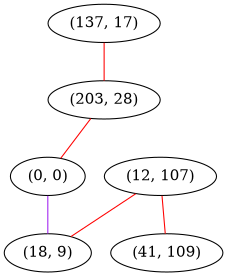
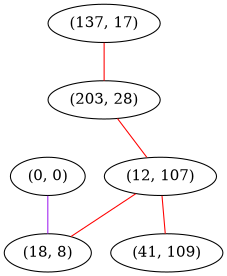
(76, 138) -> (132, 138)
(48, 253) -> (48, 253)
